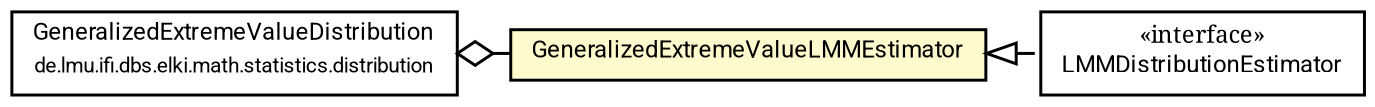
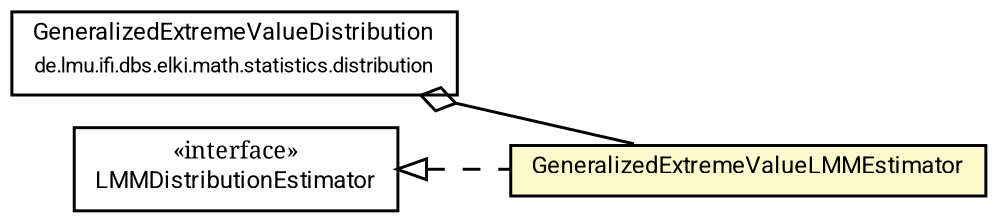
(1028, 53) -> (469, 169)
